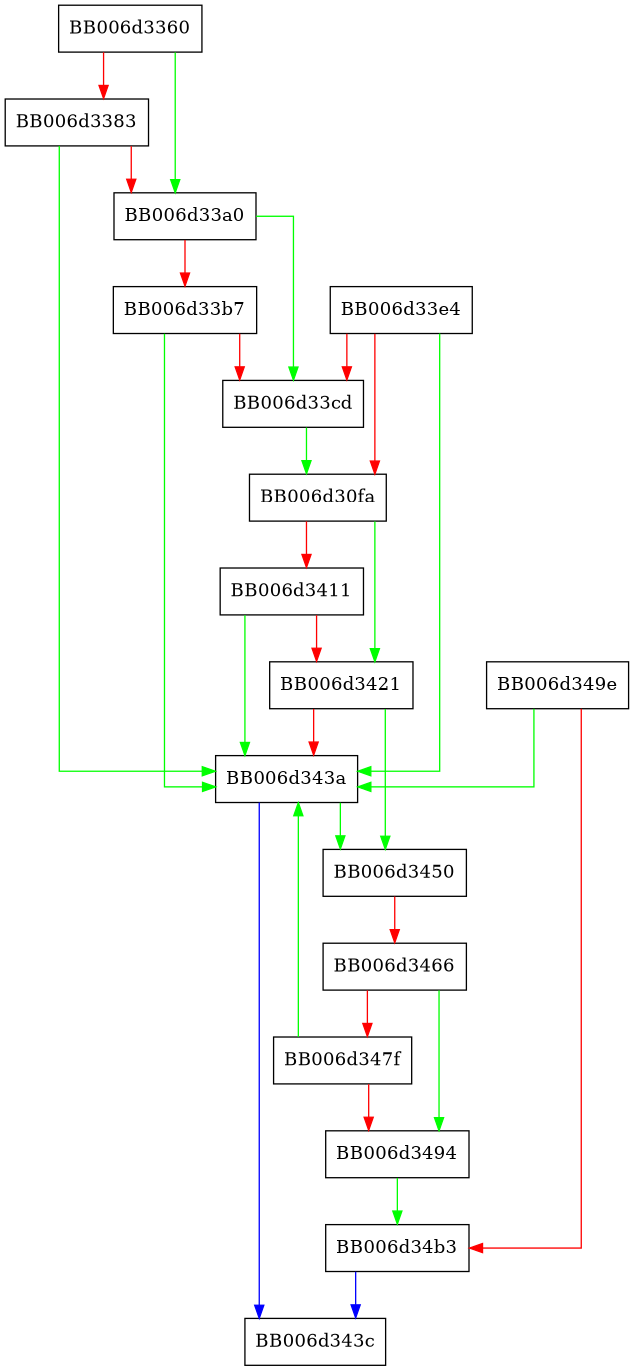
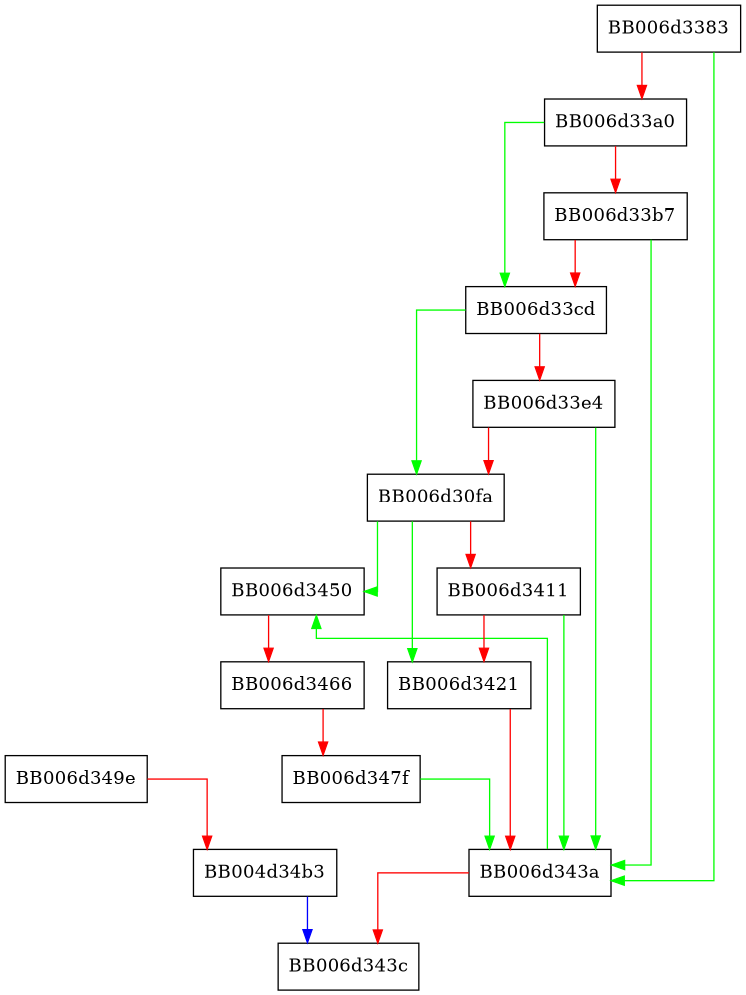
(130, 29) -> none
(347, 350) -> (540, 350)
(385, 763) -> (377, 557)
(491, 787) -> none
(259, 1054) -> (395, 873)
(397, 1154) -> none
(397, 1248) -> (265, 873)
